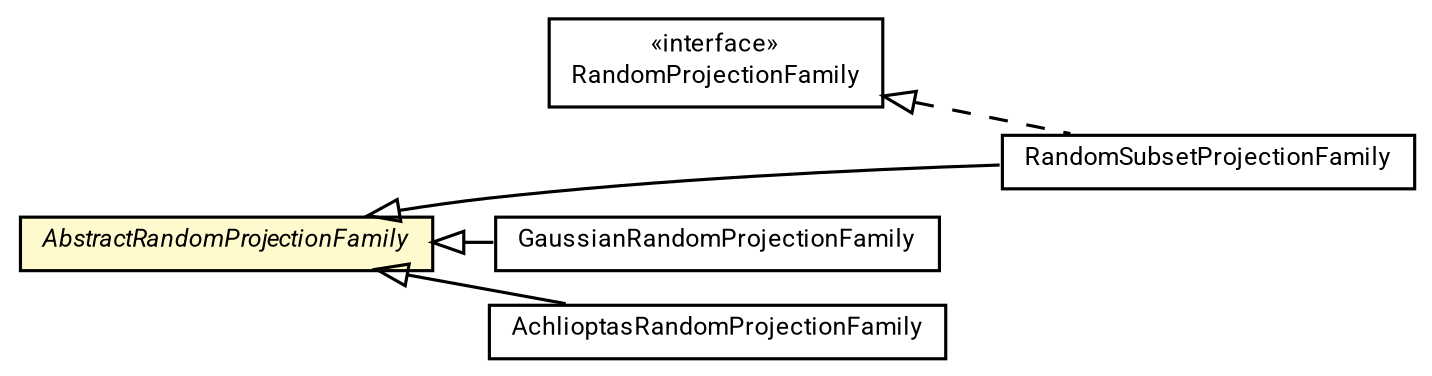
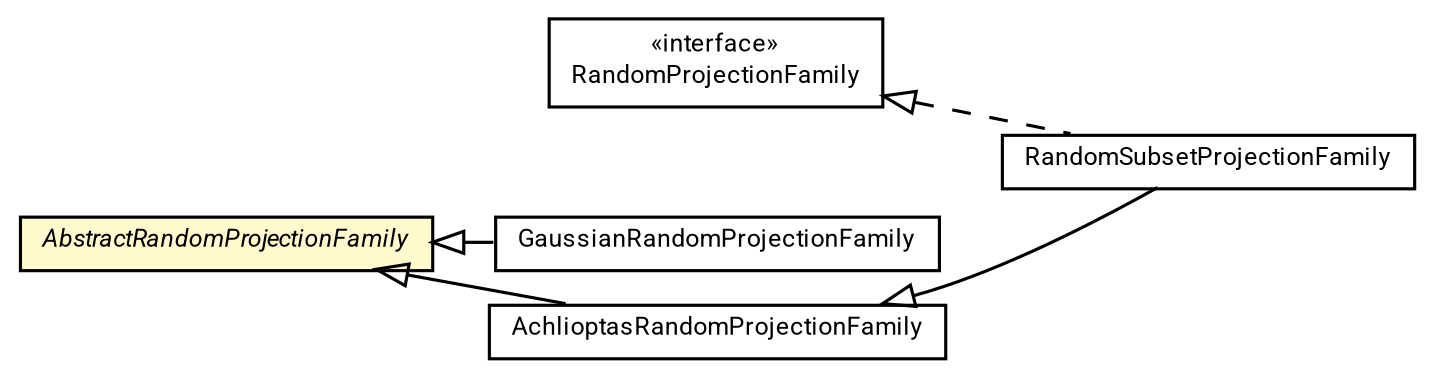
(699, 180) -> (1039, 248)
